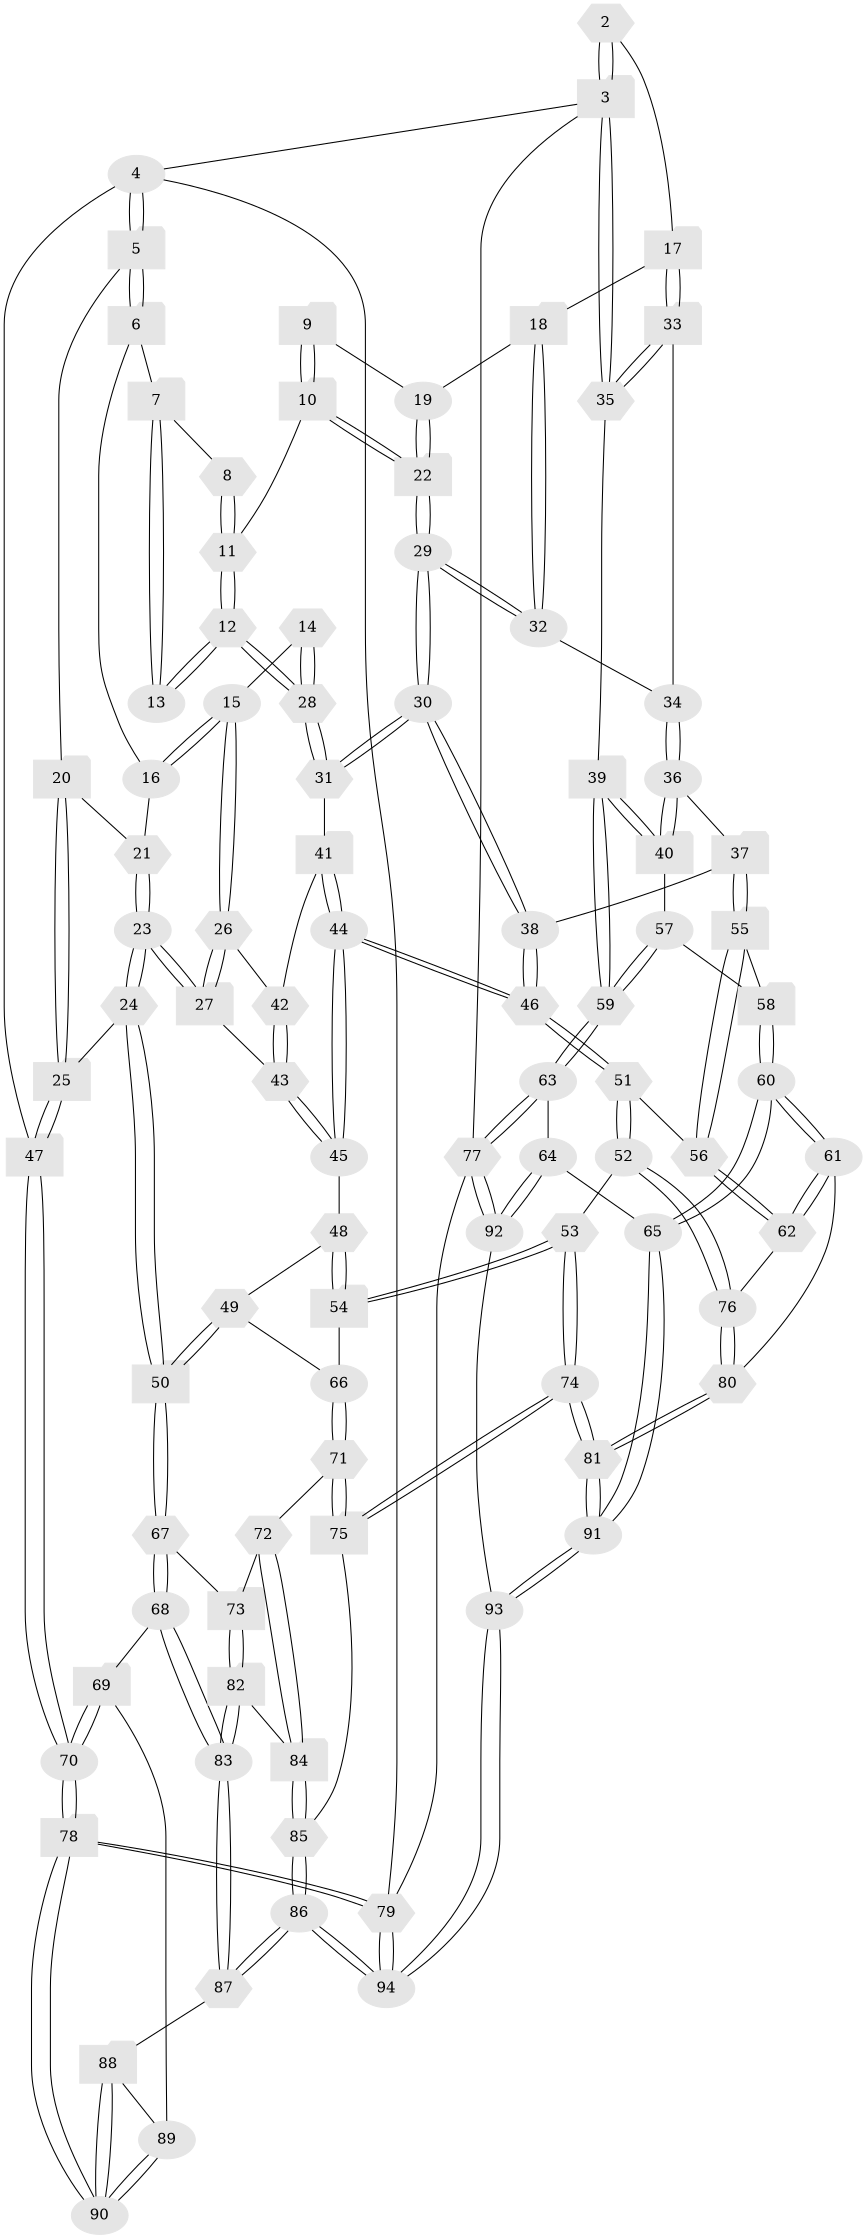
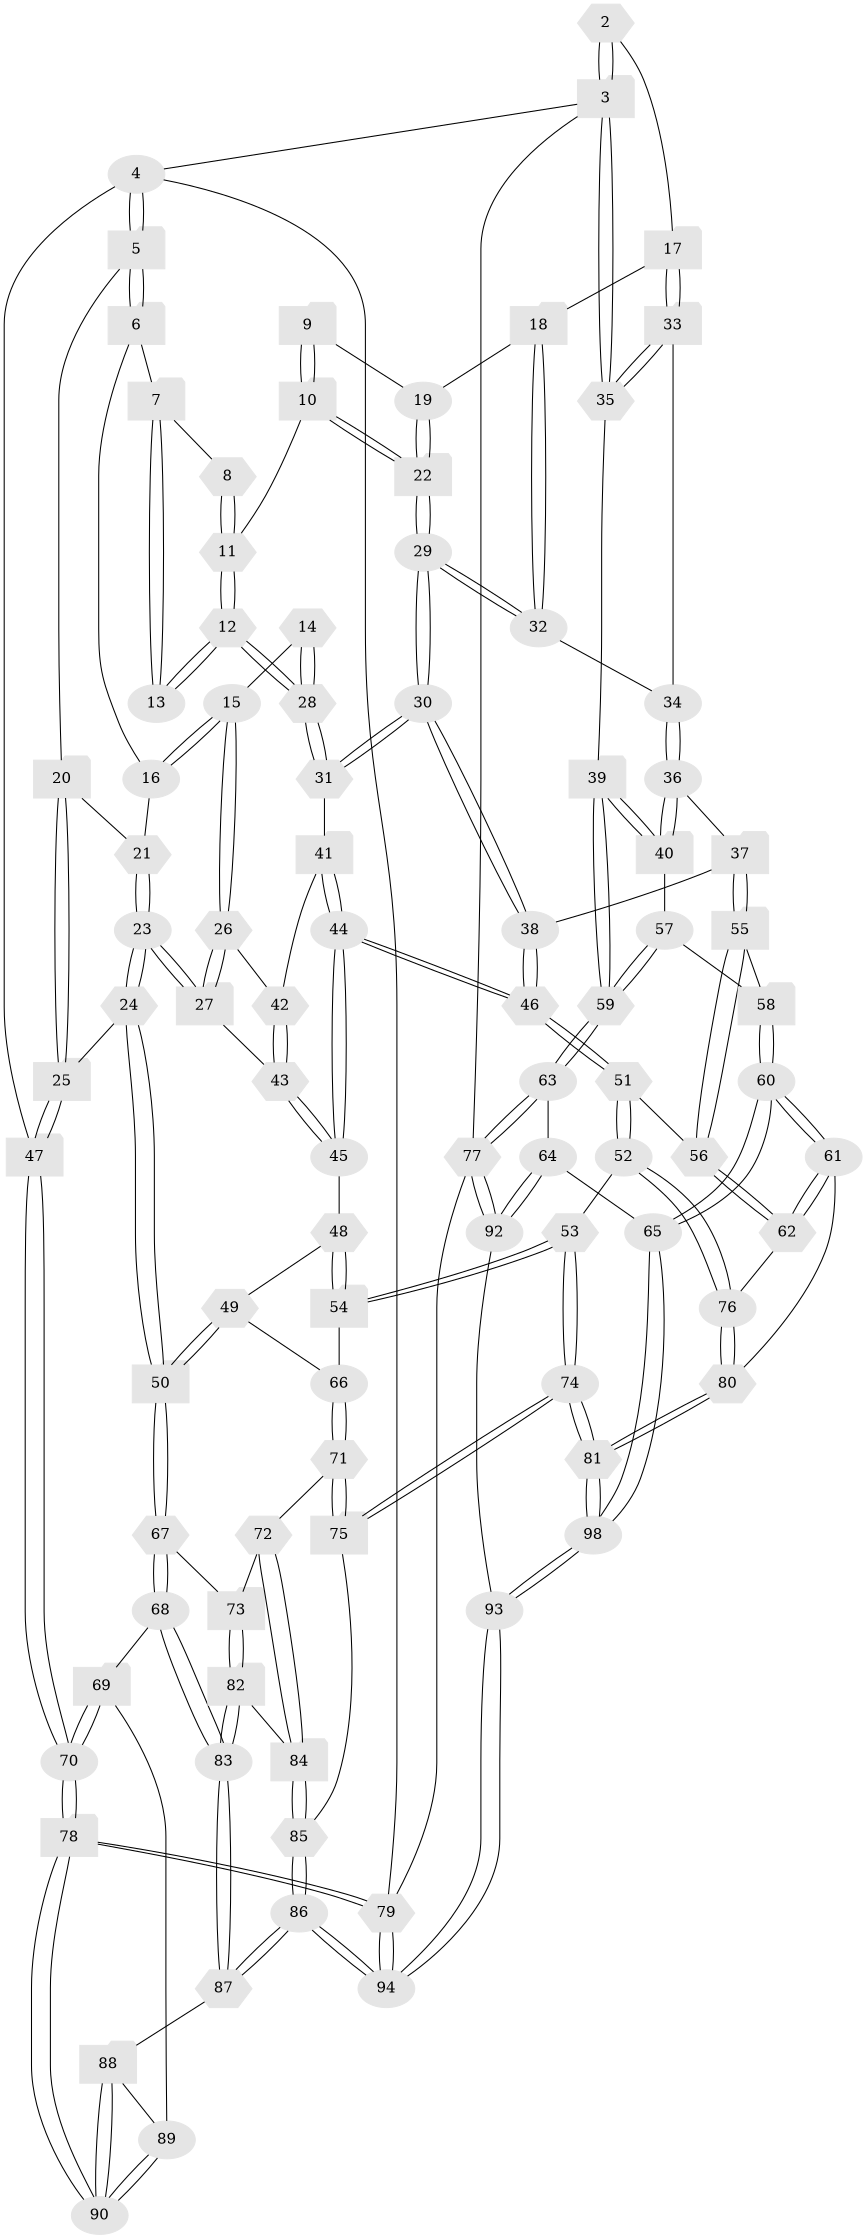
(593, 1535) -> (593, 1535)
